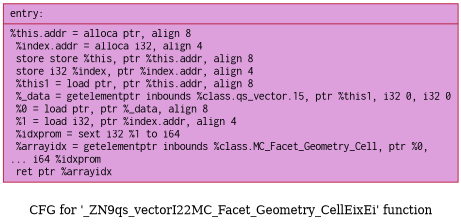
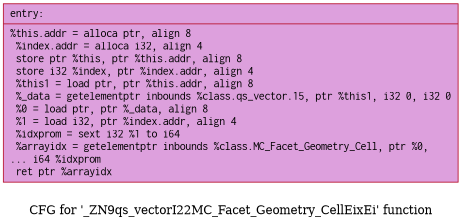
(132, 59) -> (126, 59)
